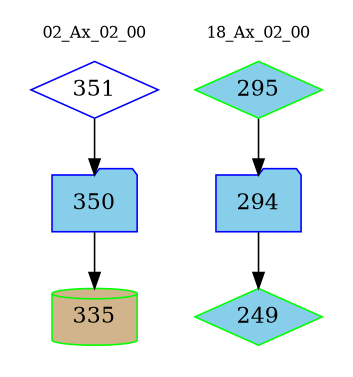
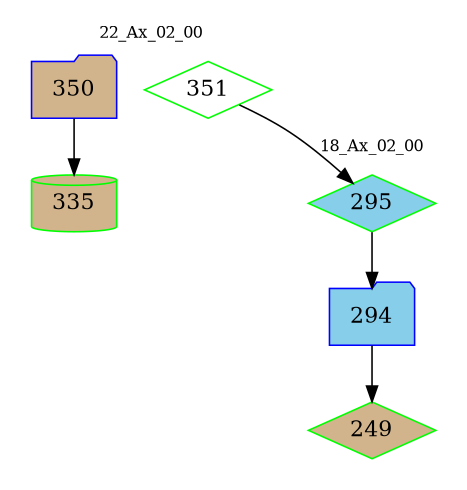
(95, 34) -> (151, 34)
(95, 90) -> (208, 90)
(95, 139) -> (308, 145)
(95, 203) -> (74, 90)
(259, 317) -> (372, 430)
